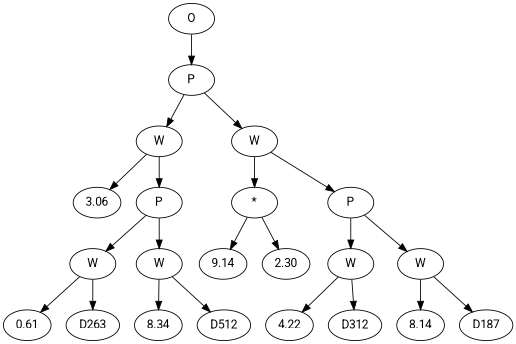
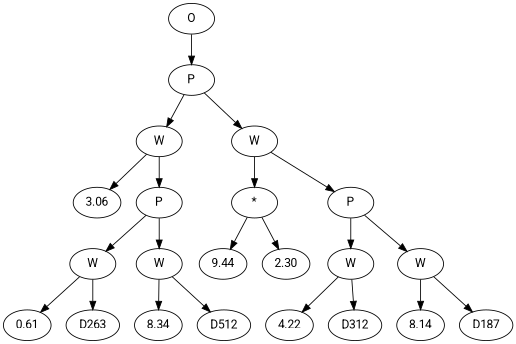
(223, 264) -> (223, 264)
